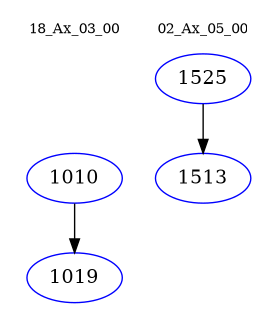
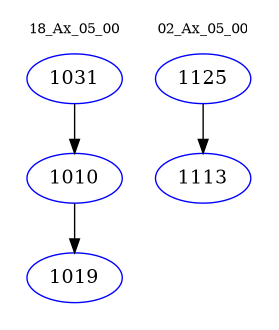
(75, 30) -> (75, 30)
none -> (75, 79)
(203, 79) -> (203, 79)
(203, 178) -> (203, 178)
